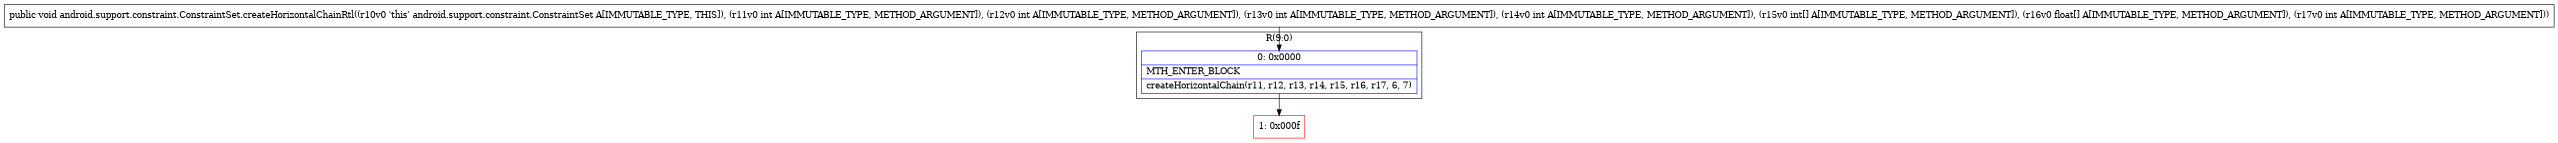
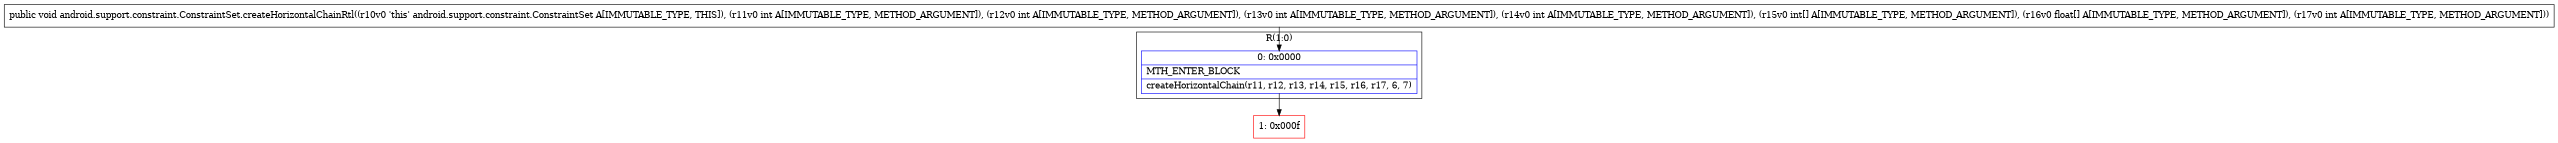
(1279, 39) -> (1279, 39)
